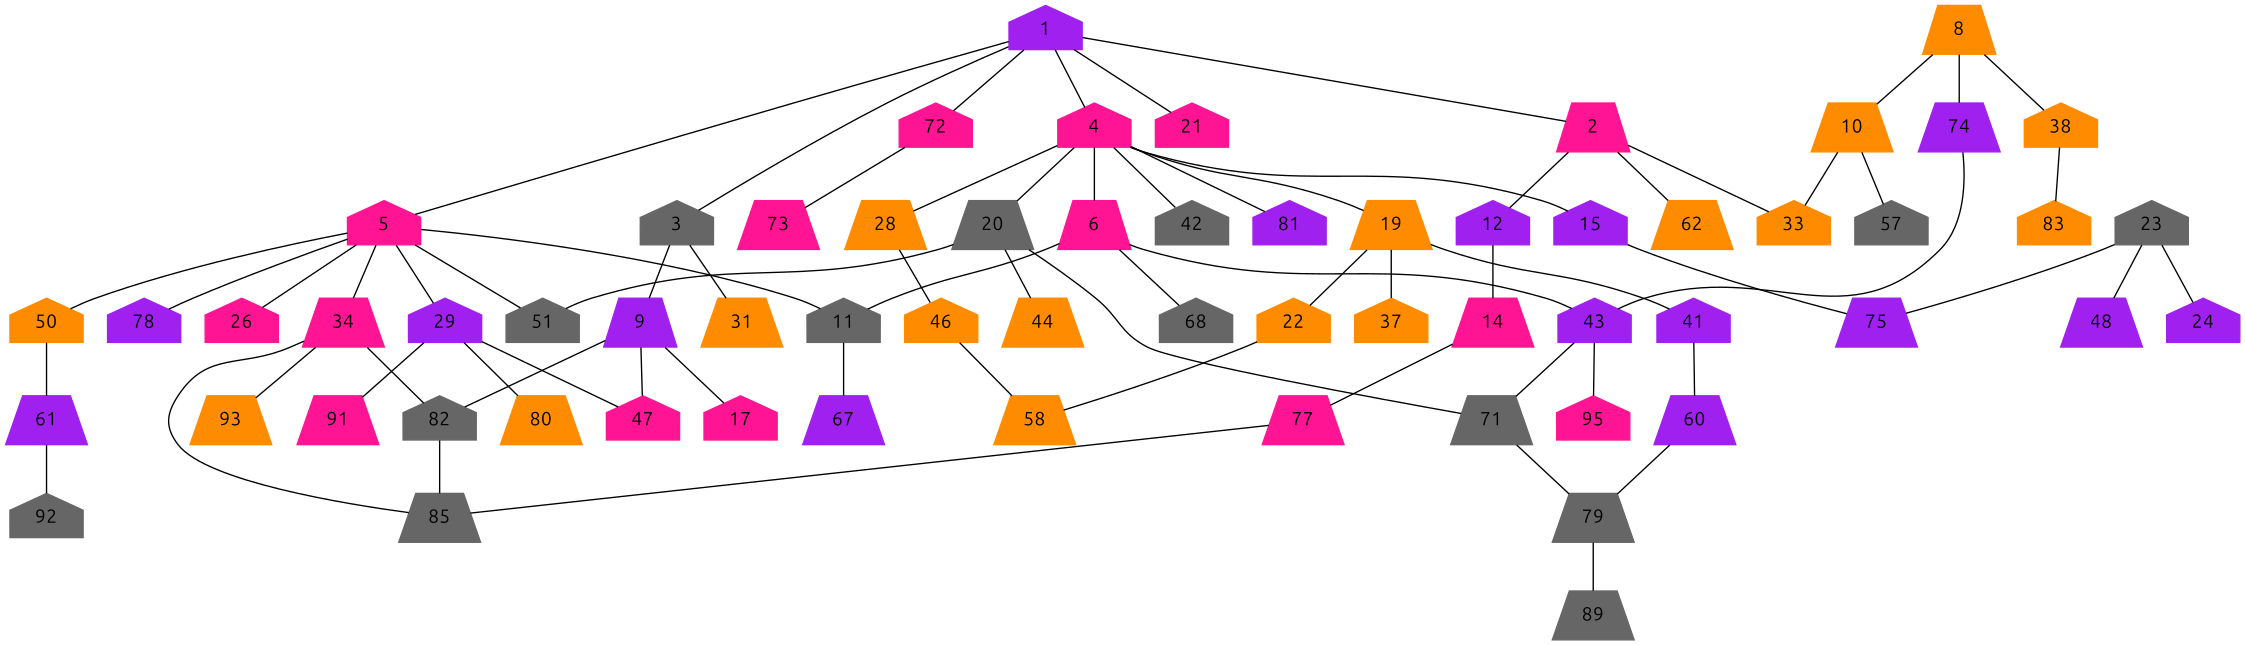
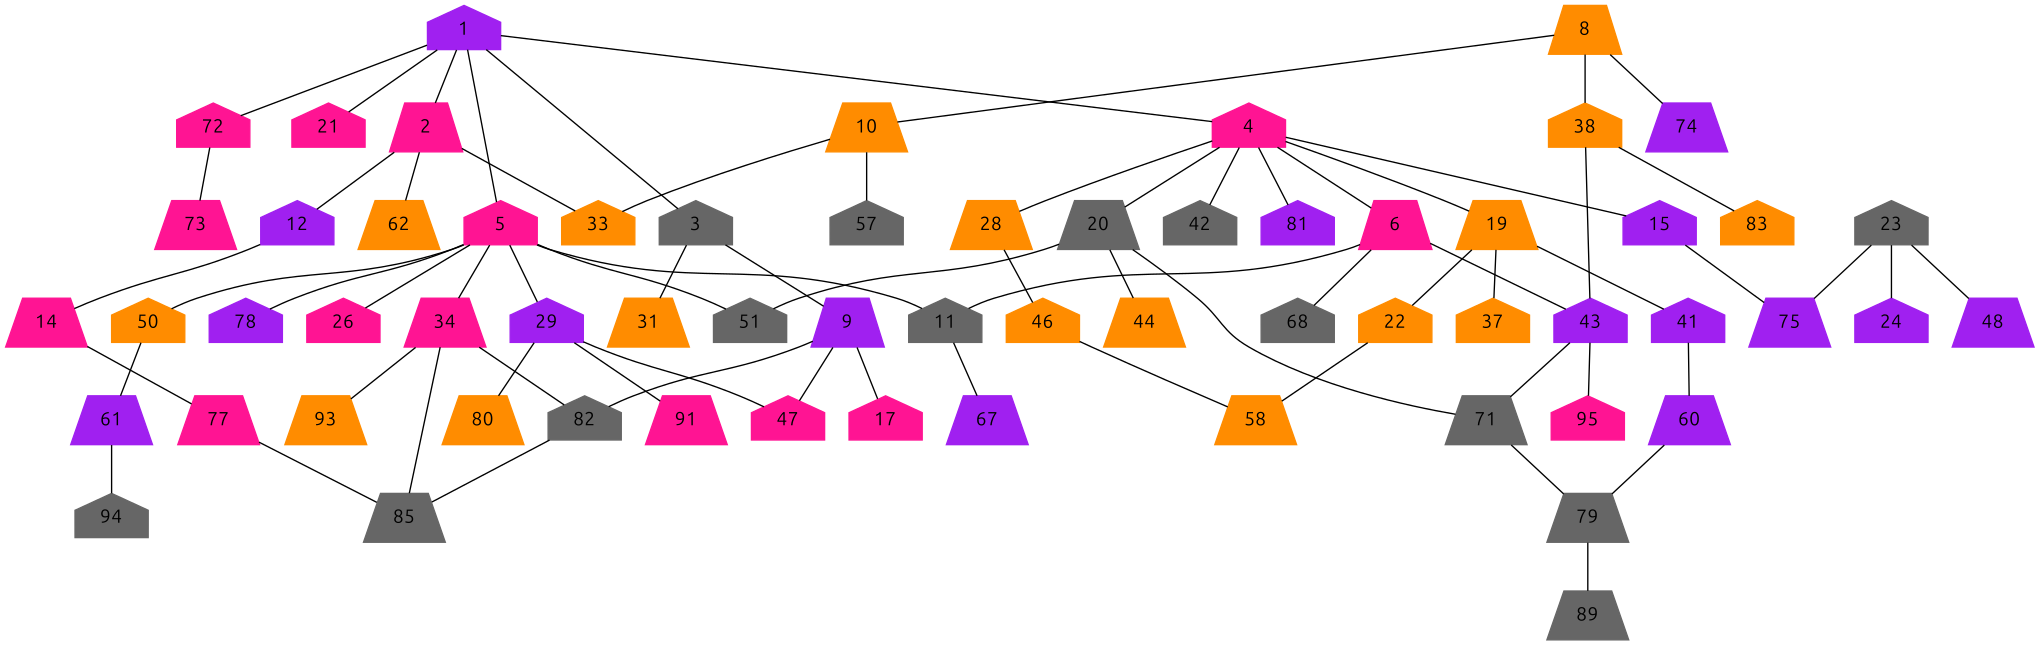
(1835, 296) -> (1588, 223)
(47, 518) -> (112, 518)
